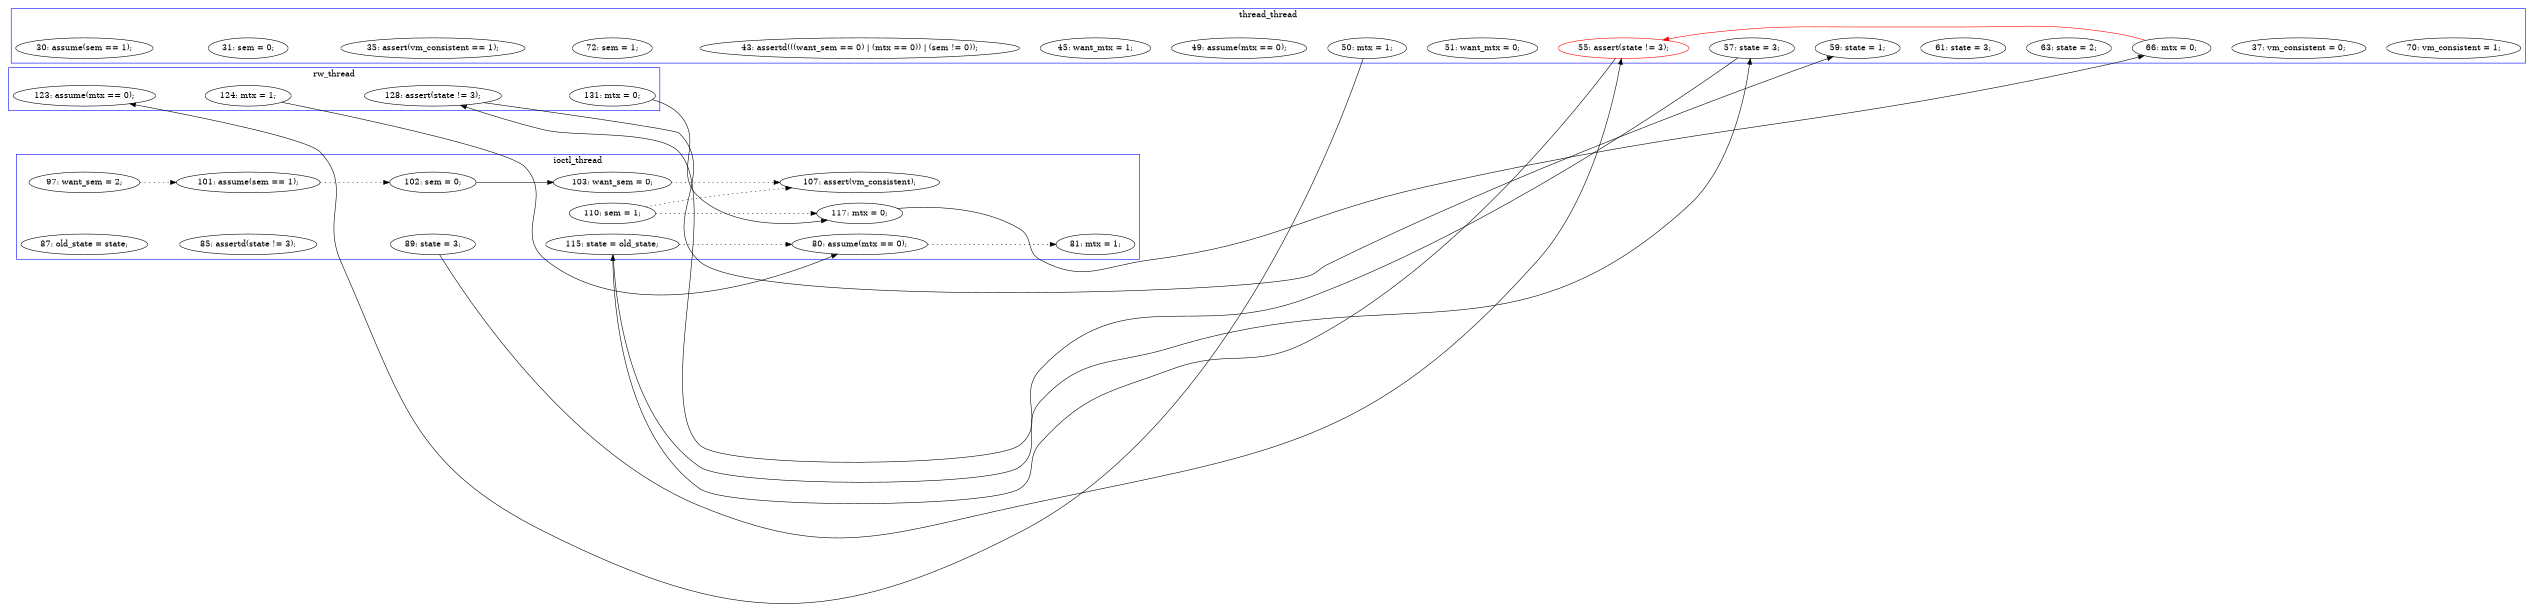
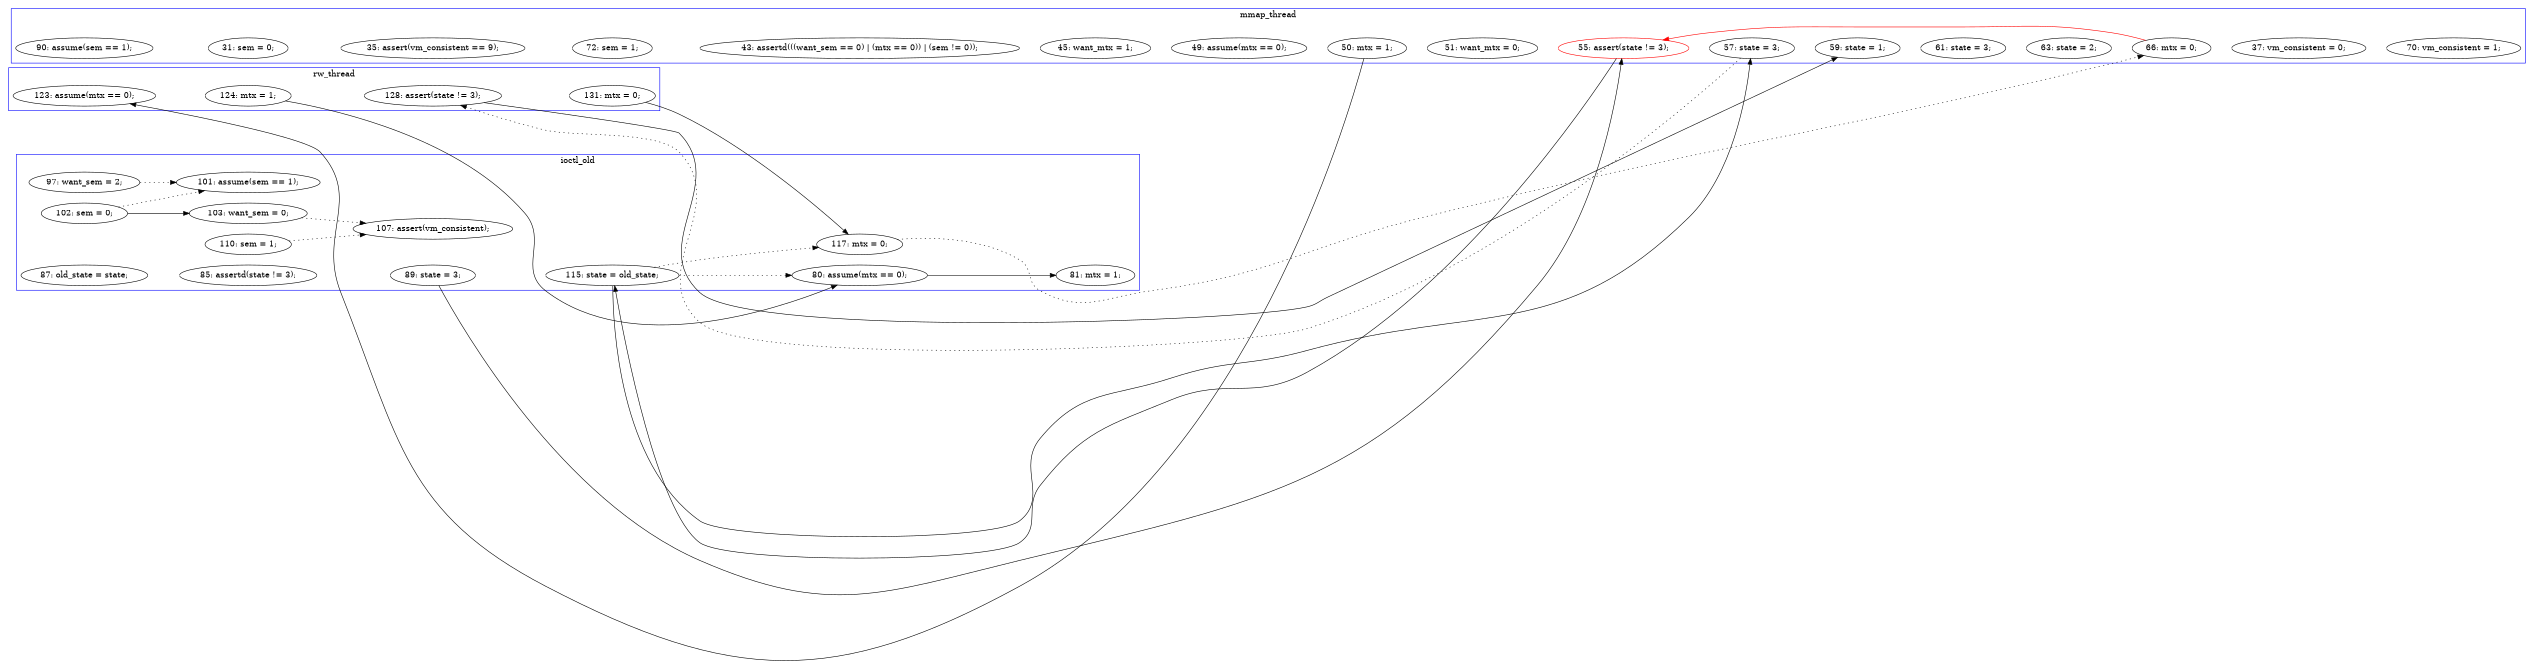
(1268, 15) -> (1268, 15)
(84, 48) -> (84, 48)
(433, 48) -> (433, 48)
(578, 161) -> (578, 161)
(1505, 170) -> (1507, 197)
(352, 182) -> (159, 199)
(737, 213) -> (733, 256)
(989, 244) -> (989, 275)
(1026, 439) -> (1059, 349)
